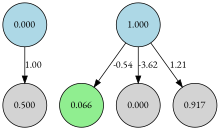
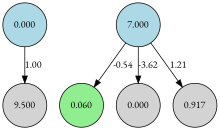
(138, 25) -> (138, 25)
(25, 105) -> (25, 105)
(82, 105) -> (82, 105)
